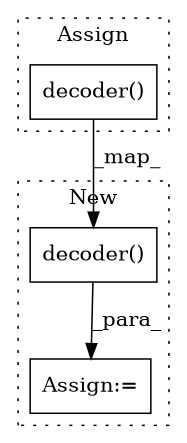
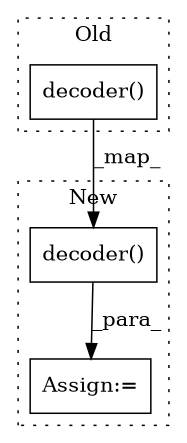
(94, 35) -> (94, 35)
